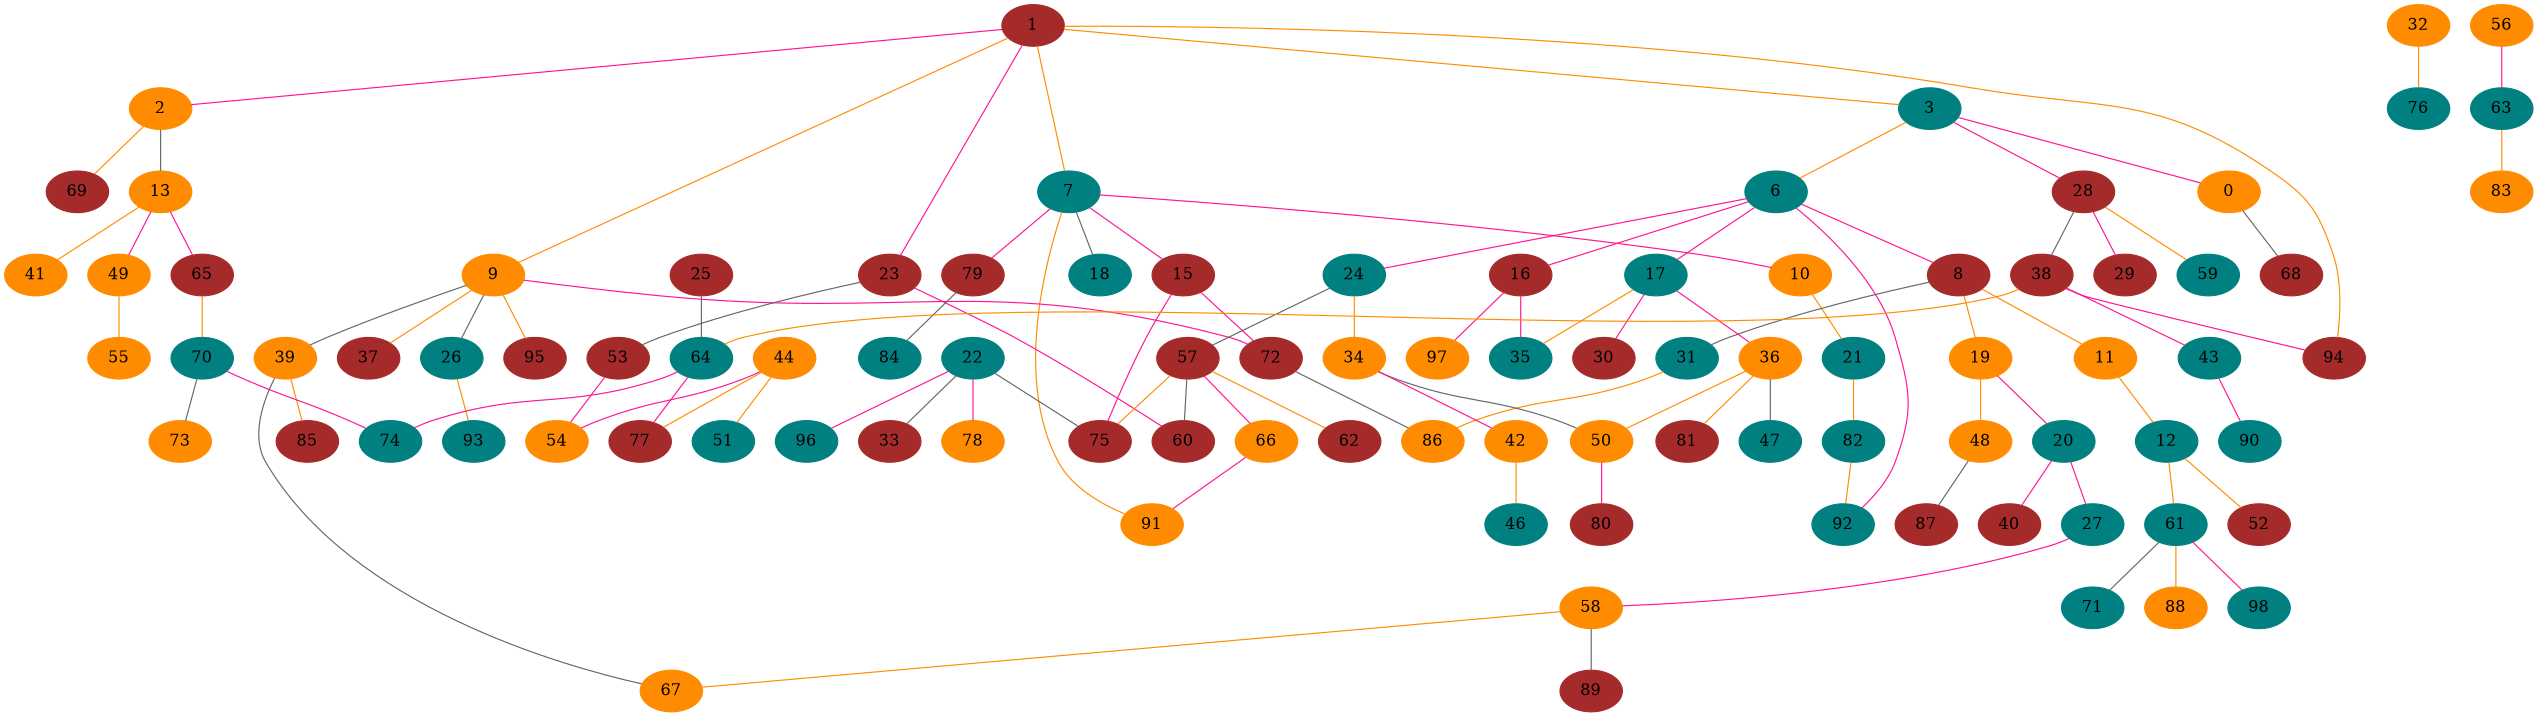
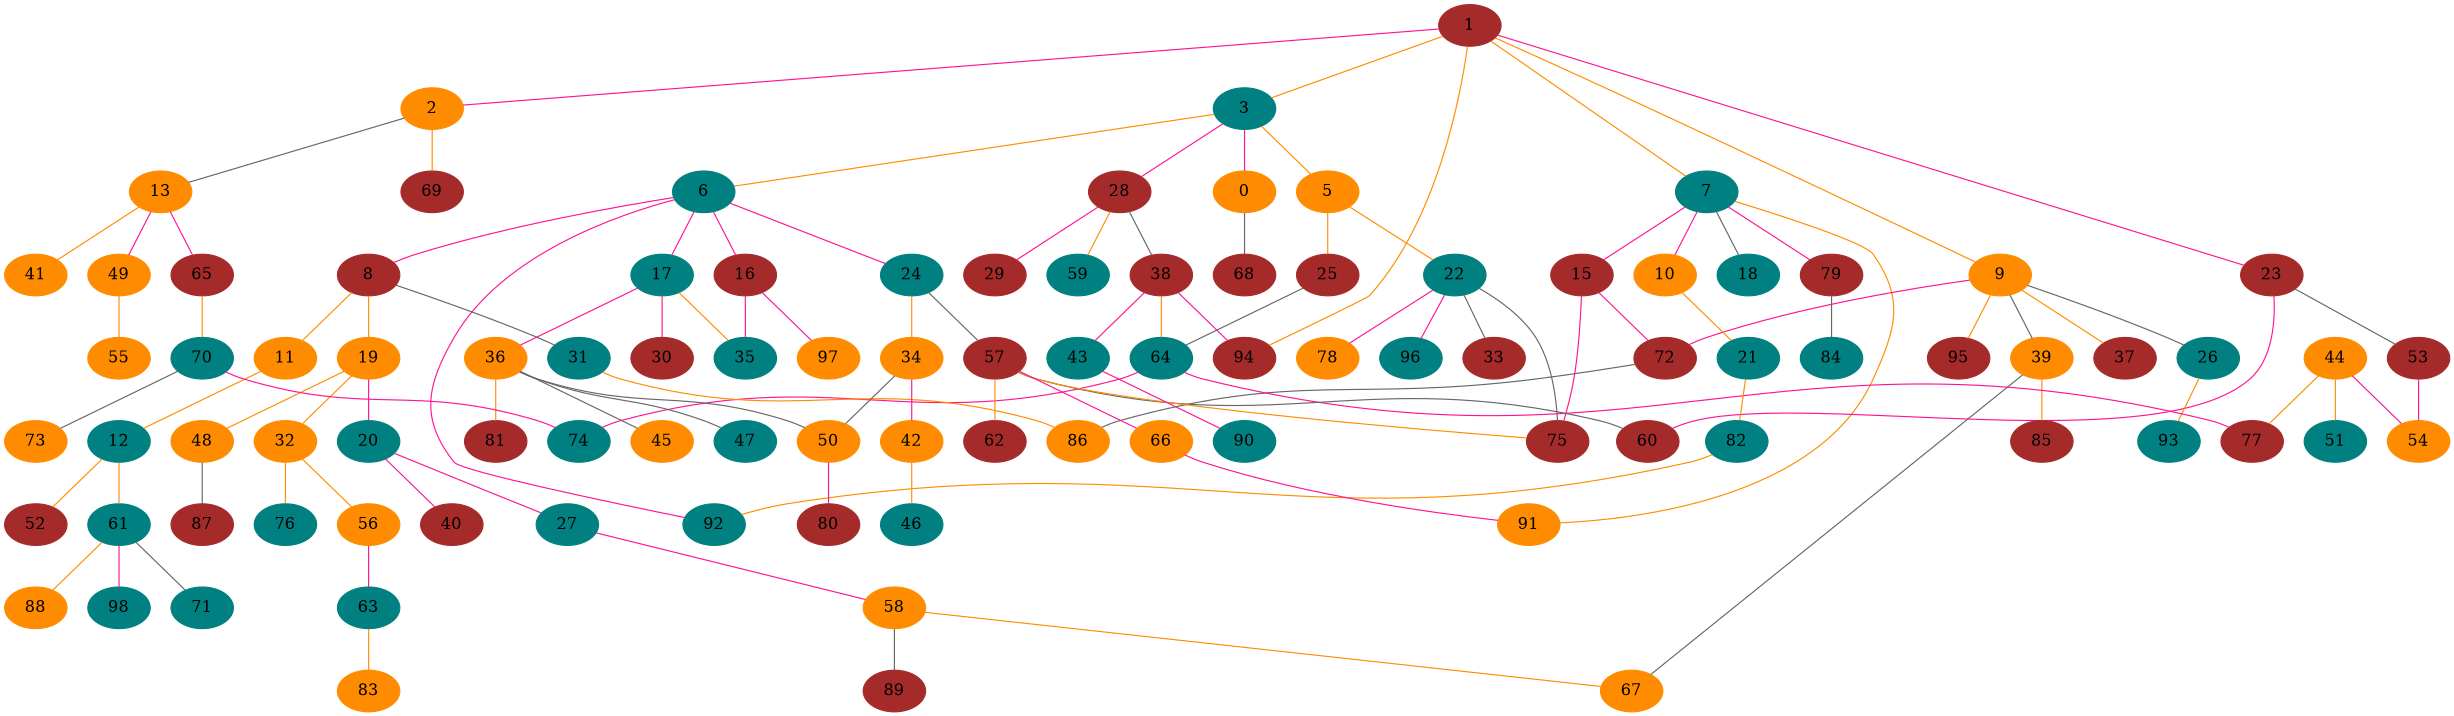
none -> (1328, 192)
(1686, 400) -> (662, 400)
none -> (323, 403)
none -> (662, 441)
none -> (327, 483)
